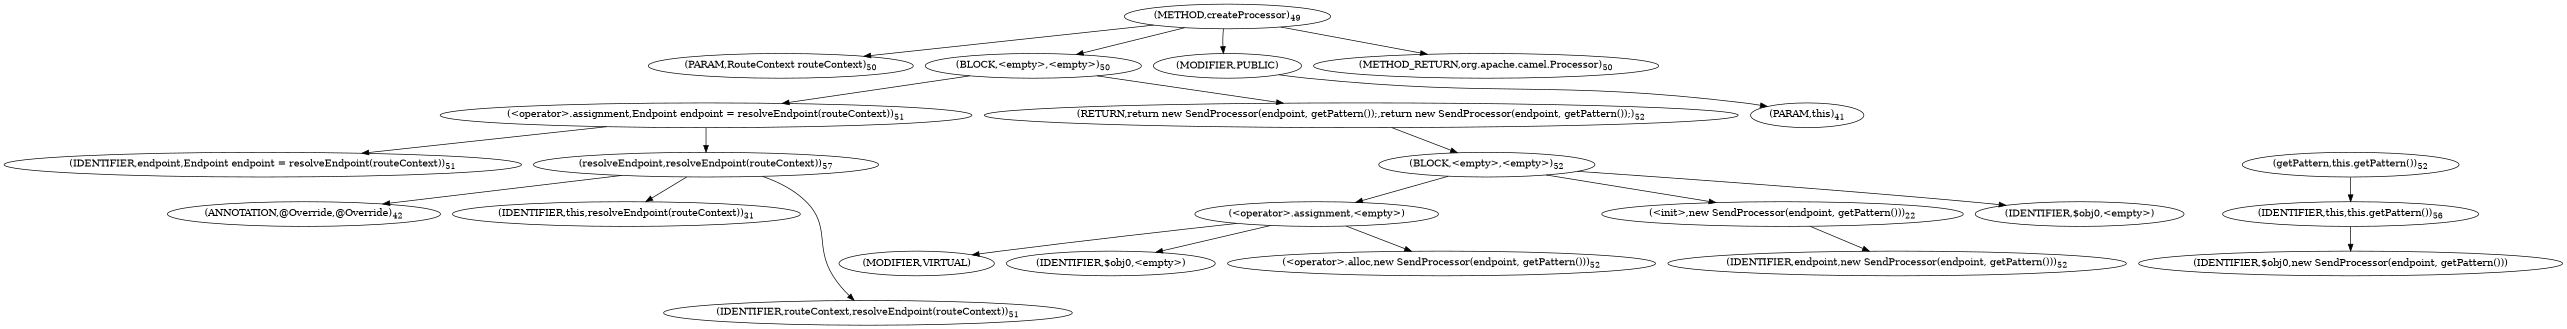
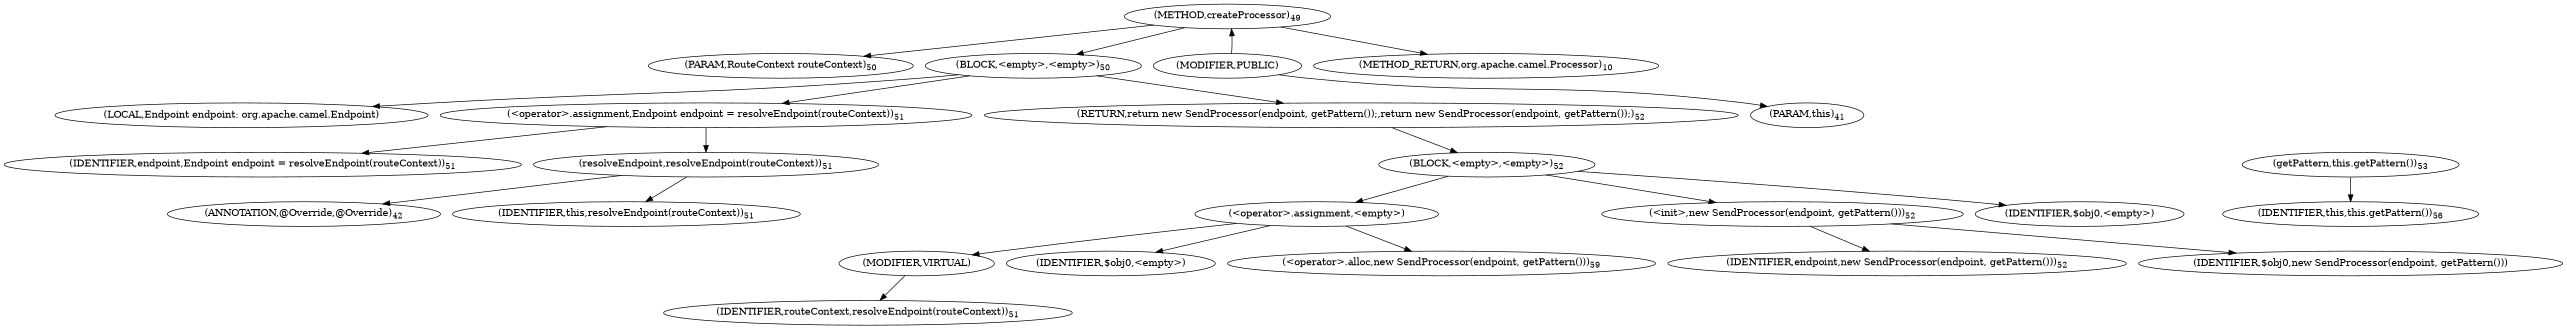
(1223, 38) -> (1232, 45)
(1608, 65) -> (1608, 65)
none -> (242, 115)
(828, 164) -> (828, 164)
(2423, 164) -> (2423, 164)
(749, 213) -> (749, 213)
(1910, 213) -> (1910, 213)
(820, 225) -> (895, 286)
(2351, 235) -> (2060, 238)
(1595, 262) -> (1595, 262)
